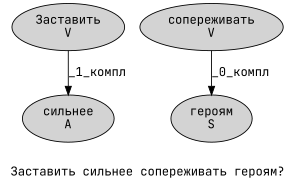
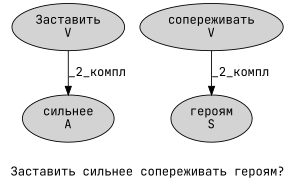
(98, 73) -> (98, 73)
(241, 73) -> (241, 73)
